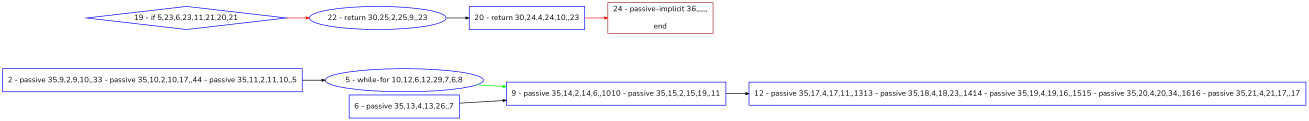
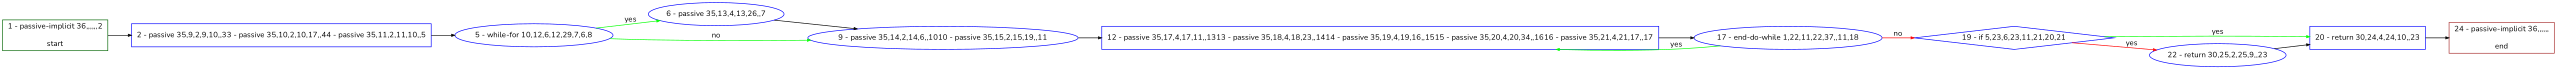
(595, 18) -> (2436, 38)
(713, 18) -> (2132, 43)
none -> (626, 25)
none -> (55, 35)
none -> (2205, 36)
none -> (1788, 38)
(616, 94) -> (943, 38)
(404, 107) -> (716, 14)
